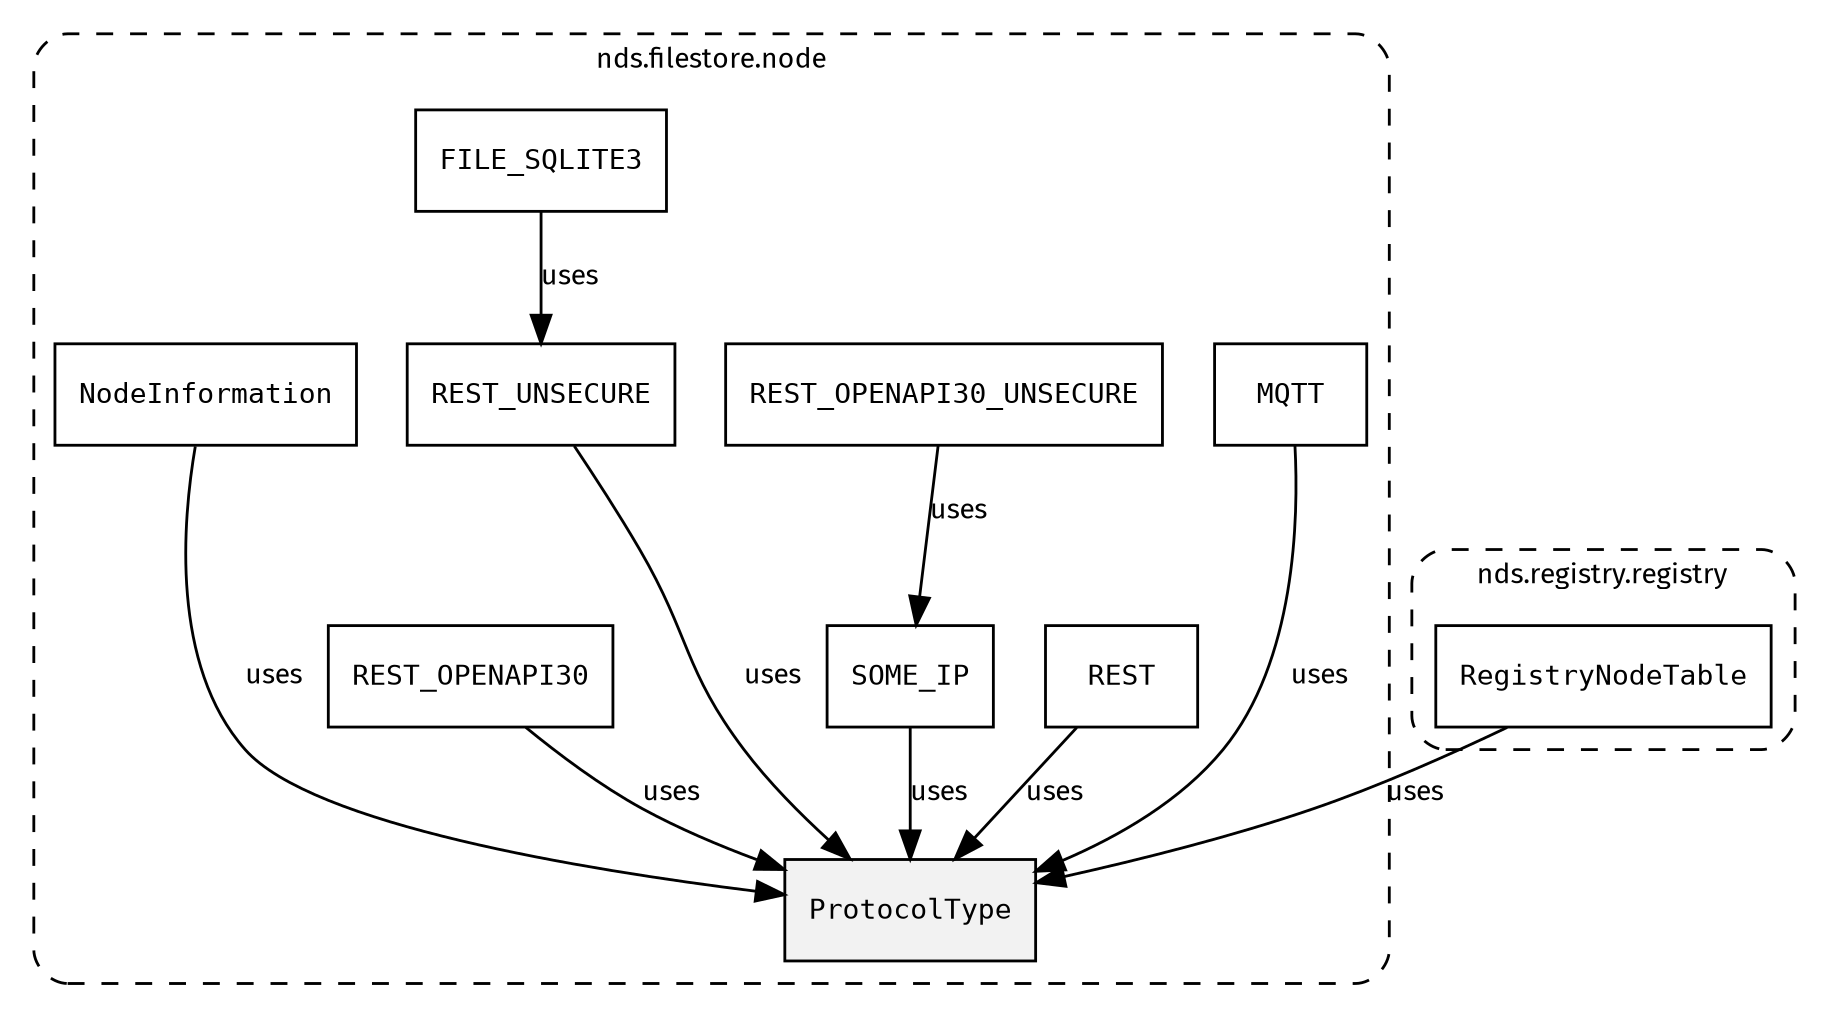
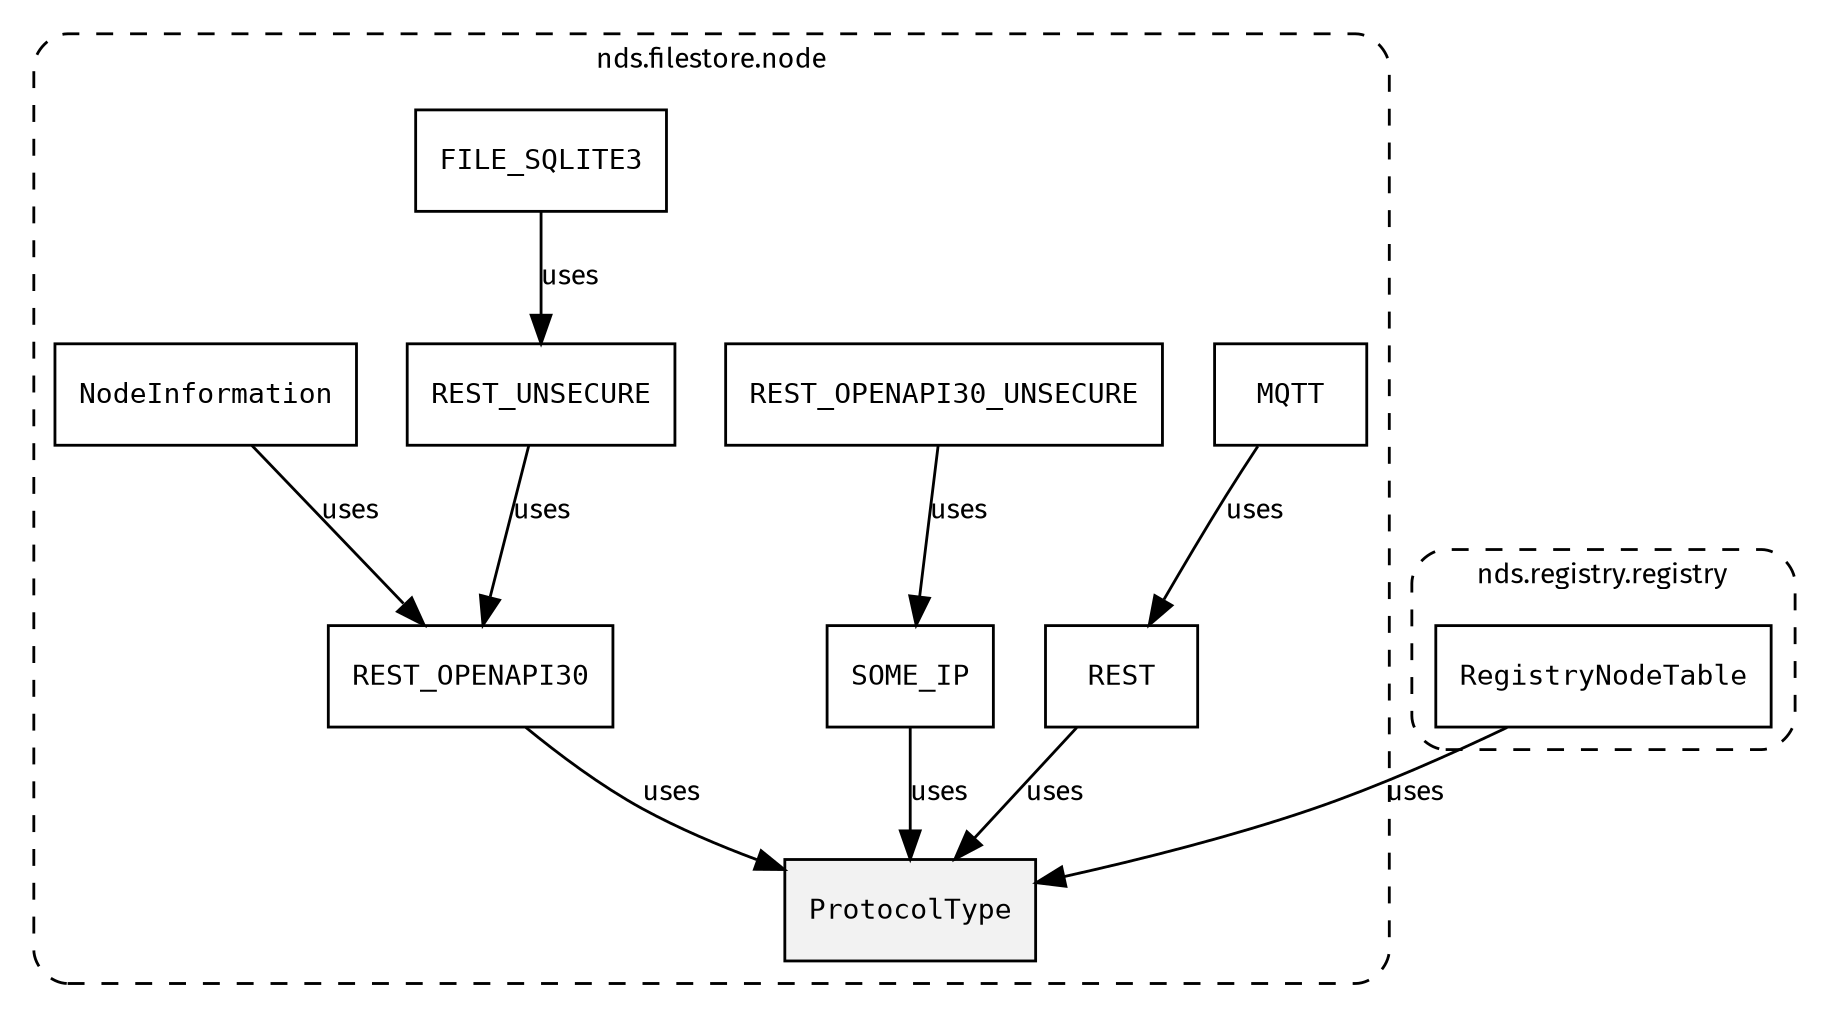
(688, 652) -> (509, 521)
(1255, 698) -> (1210, 522)
(339, 804) -> (328, 525)
